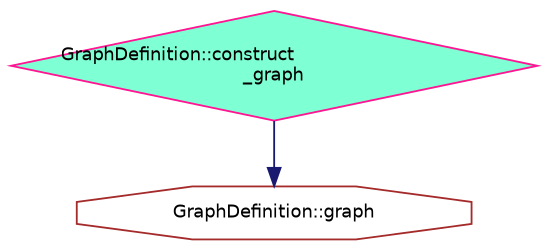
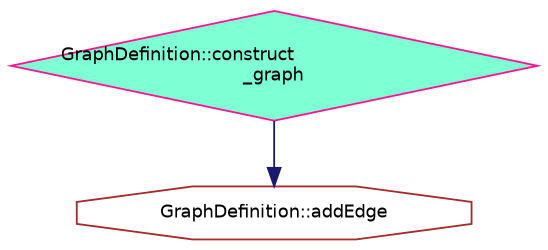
(274, 213) -> (274, 213)
